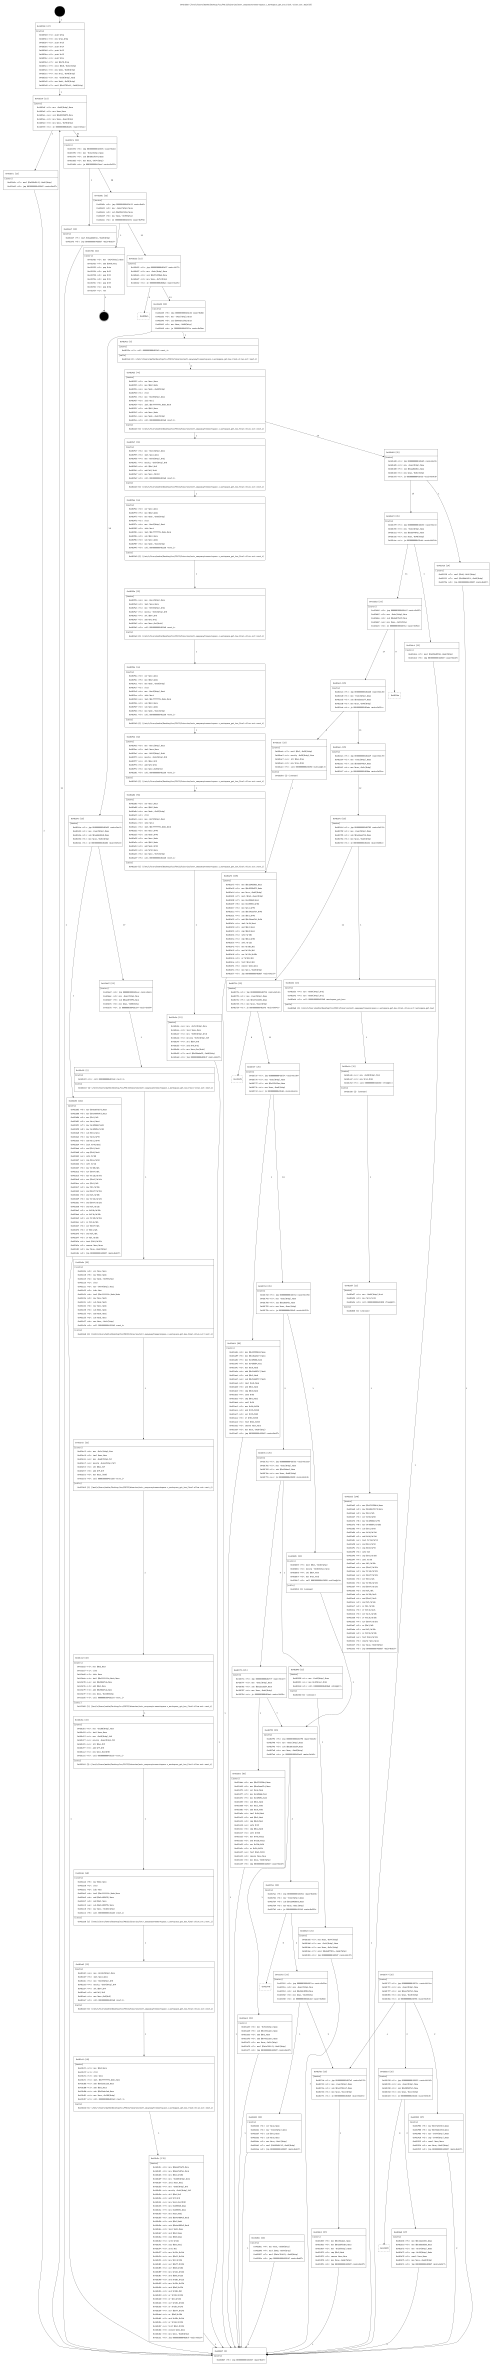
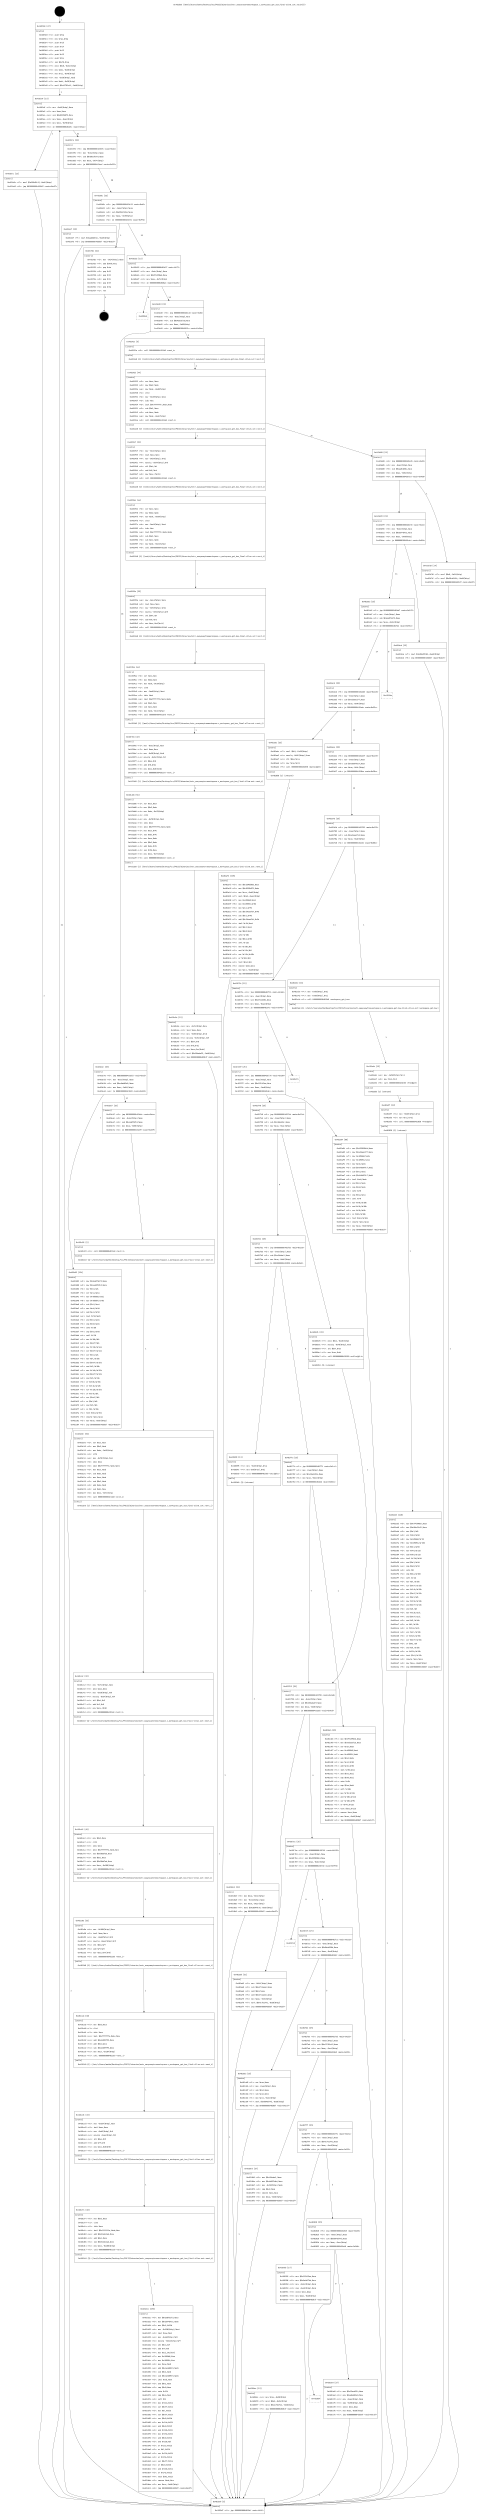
(373, 2035) -> (325, 2088)
